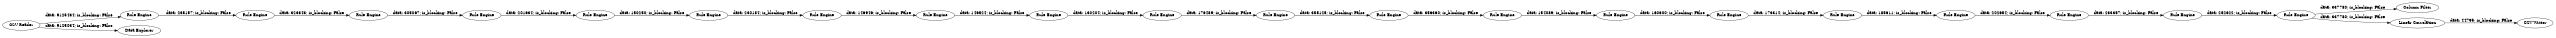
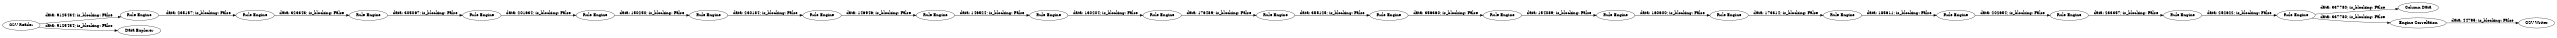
(2418, 8) -> (2418, 8)
(2418, 23) -> (2418, 23)
(79, 26) -> (79, 26)
